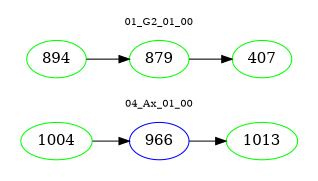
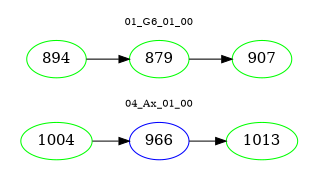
(159, 22) -> (159, 22)
(262, 59) -> (262, 59)
